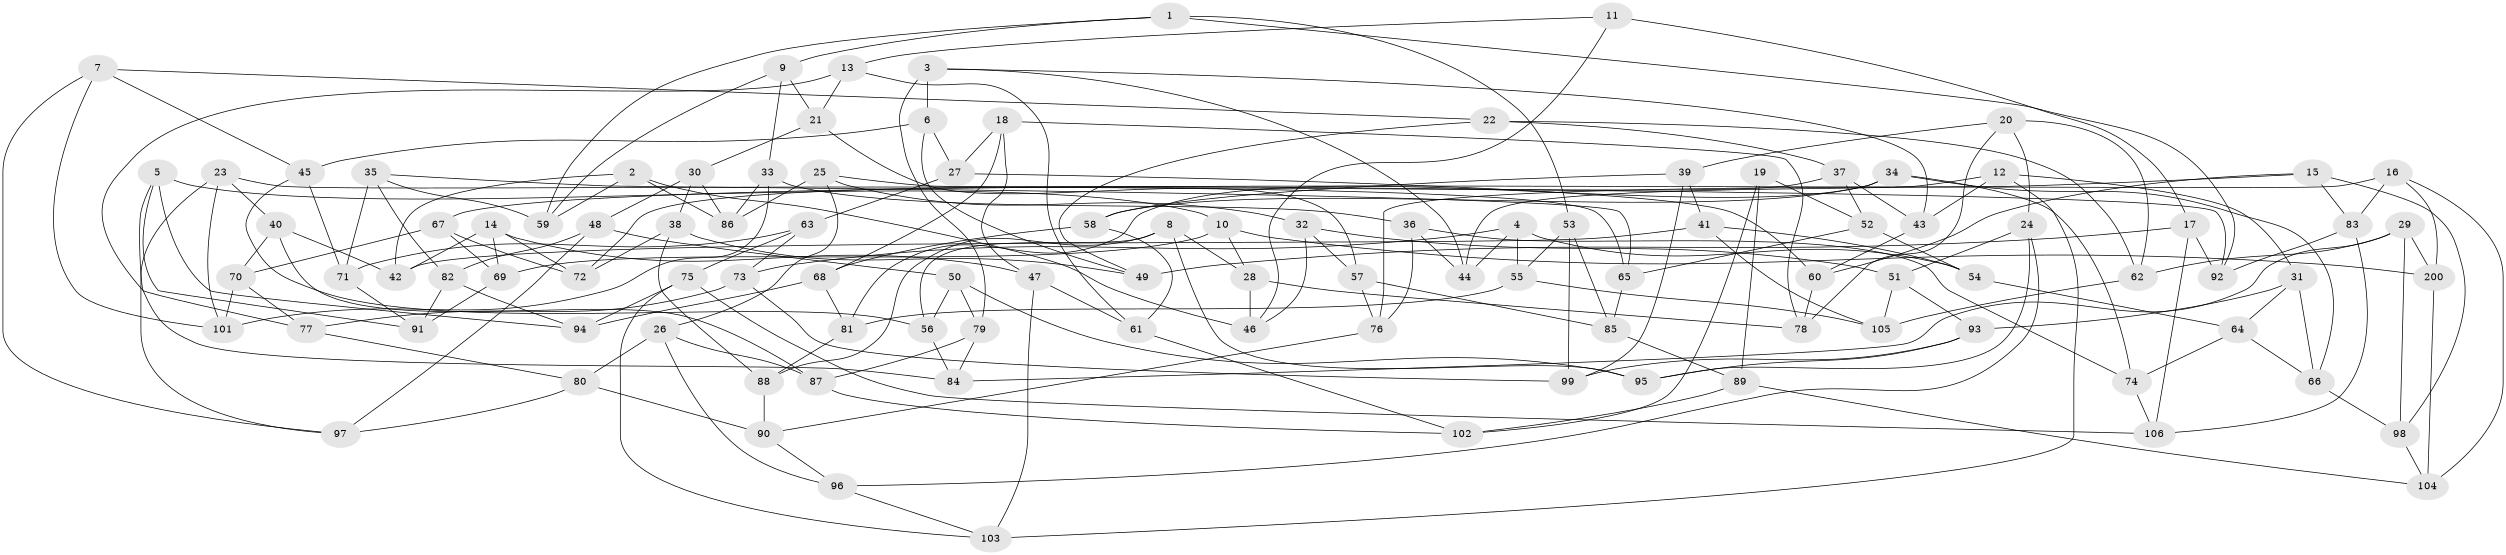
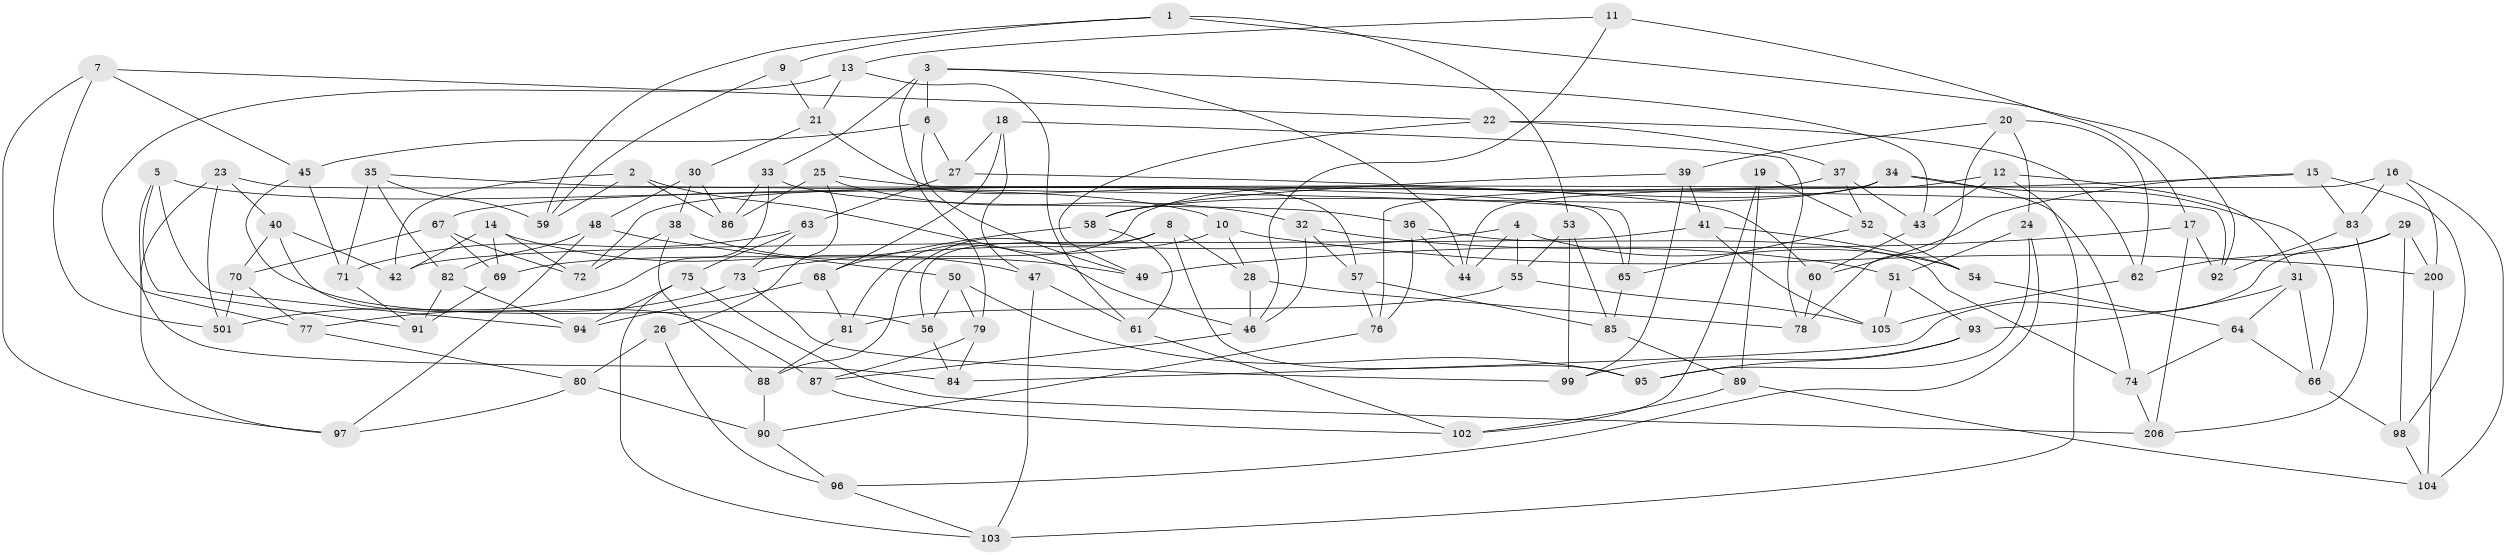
(775, 121) -> (852, 127)
(223, 330) -> (223, 330)
(742, 356) -> (1034, 357)
(2154, 434) -> (2154, 434)
